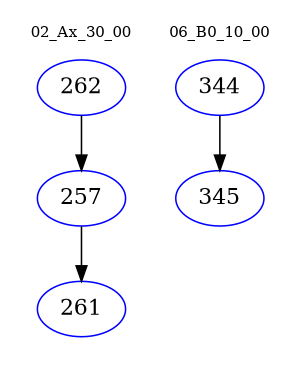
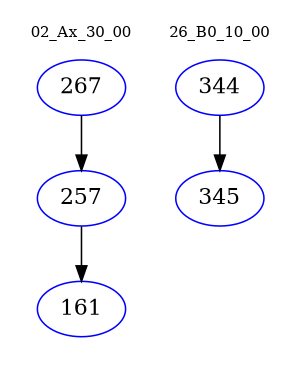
(220, 33) -> (220, 33)
(81, 88) -> (81, 88)
(81, 309) -> (81, 309)
